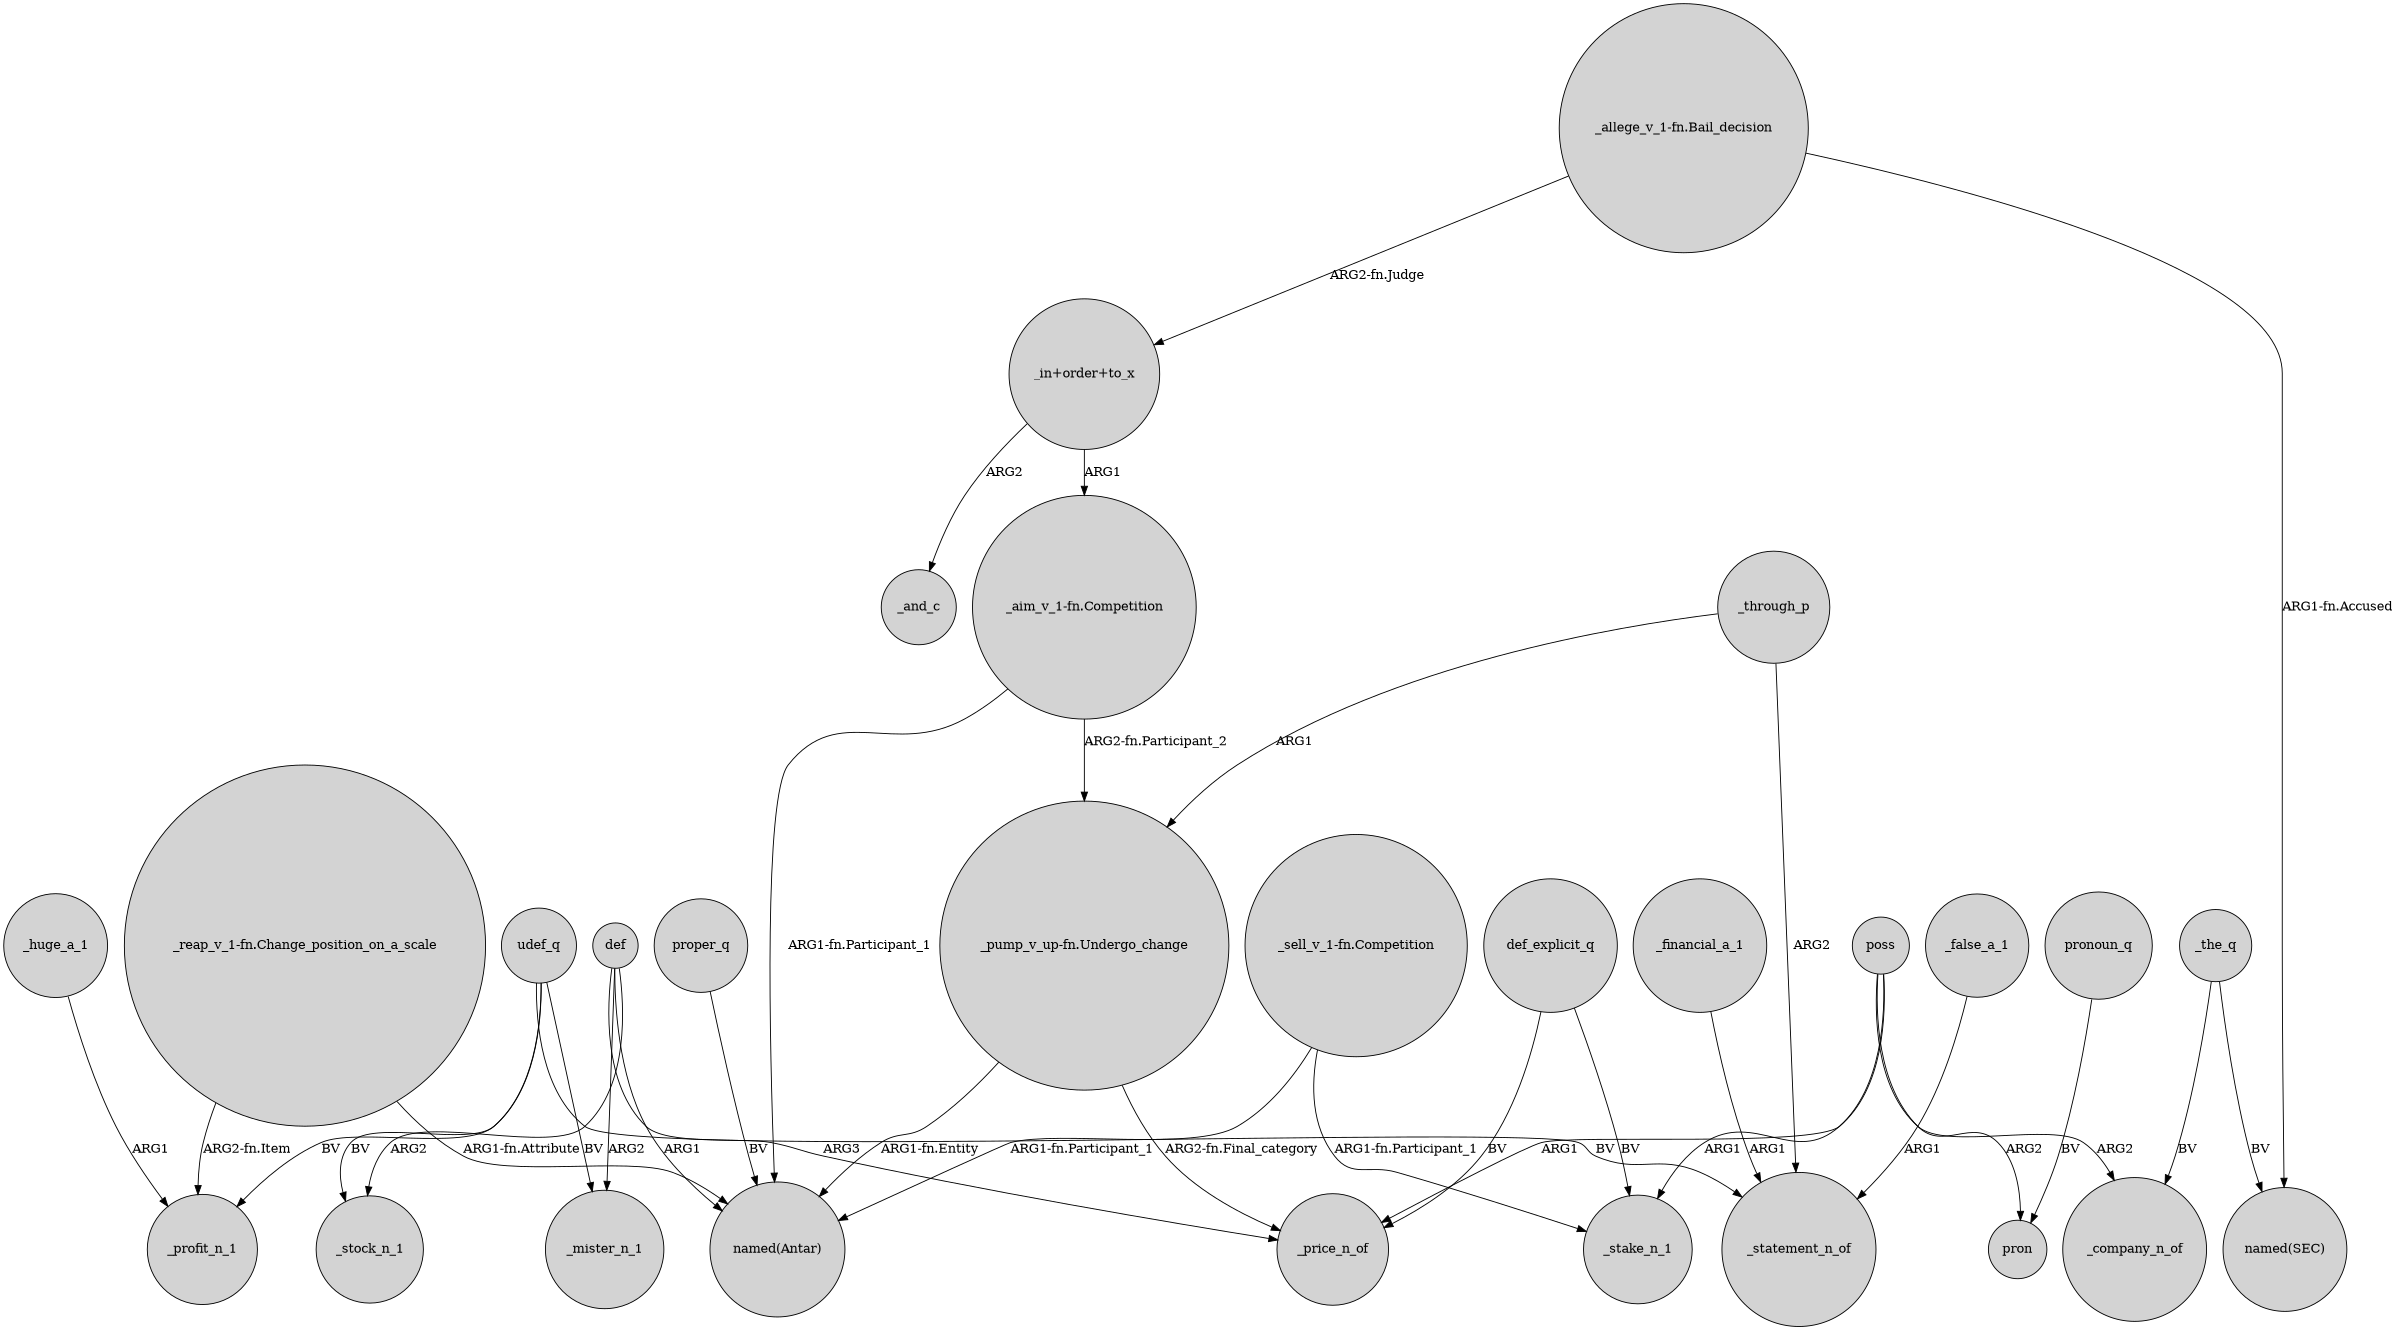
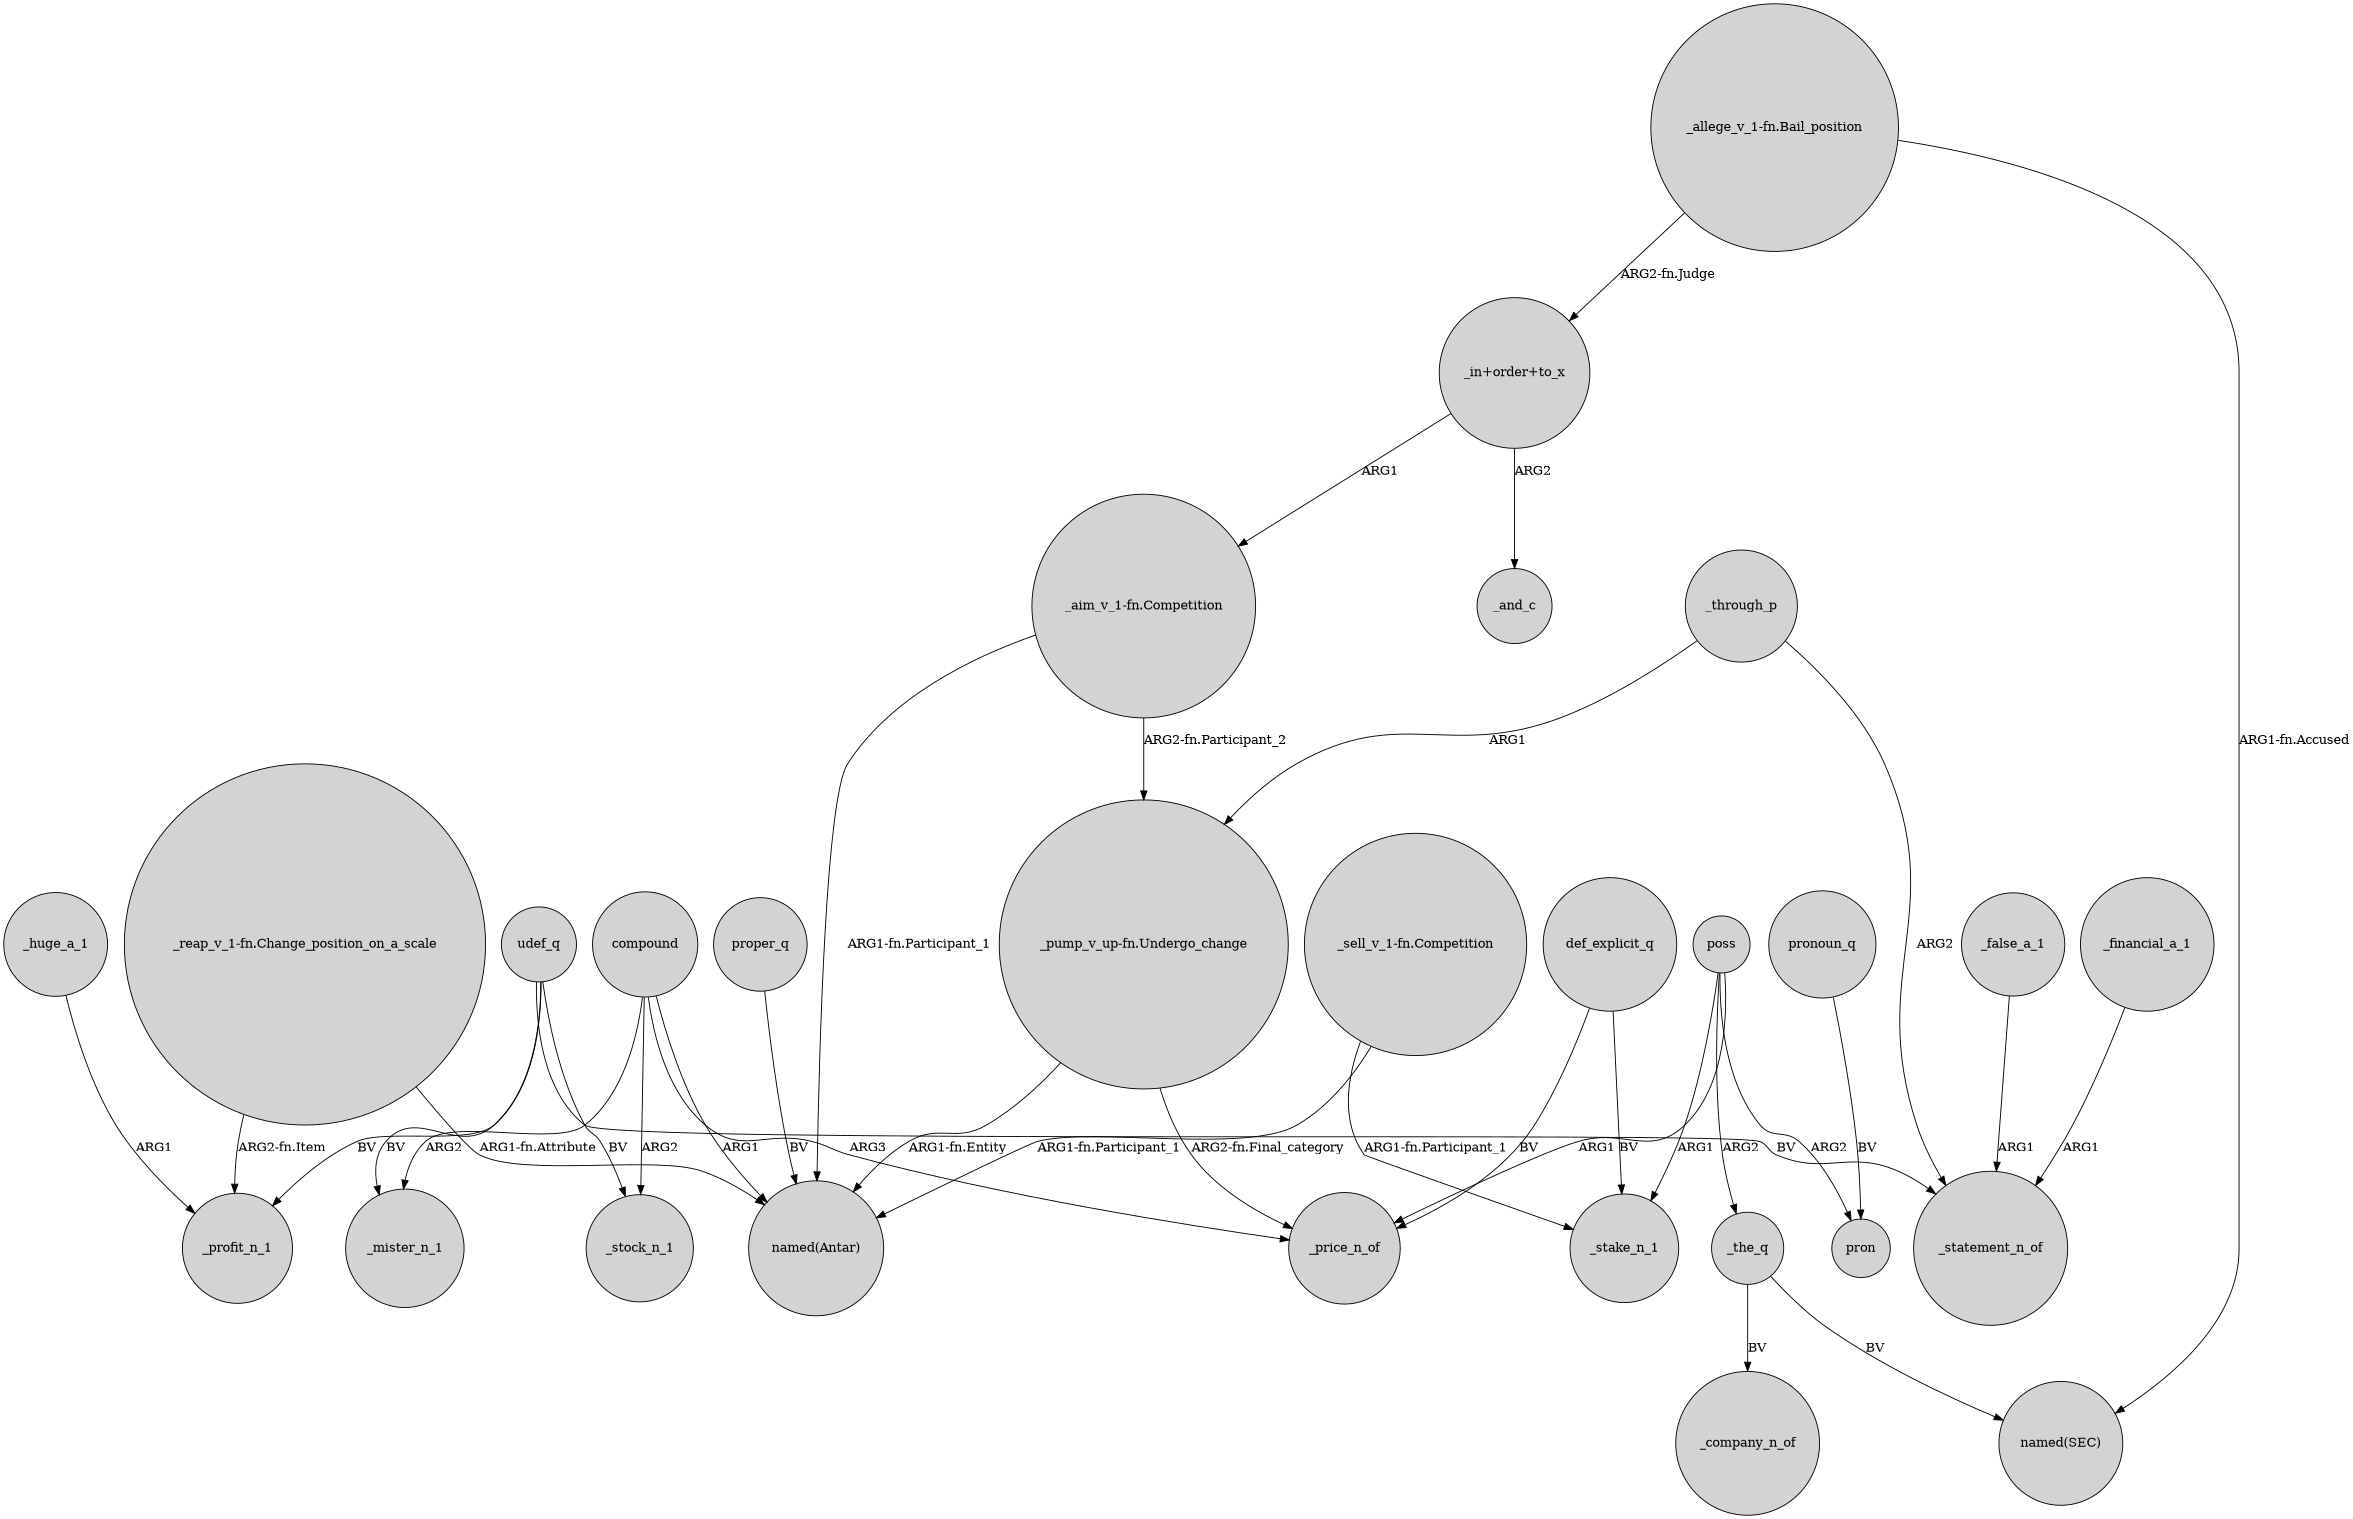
(1684, 128) -> (1775, 128)
(615, 946) -> (645, 944)
(2004, 1136) -> (1717, 1090)
